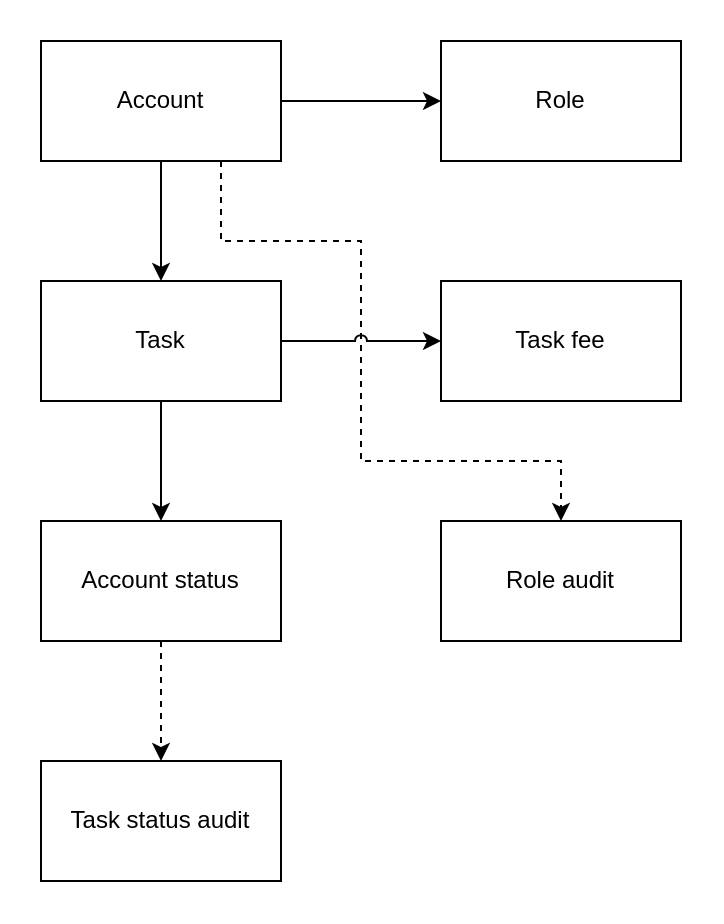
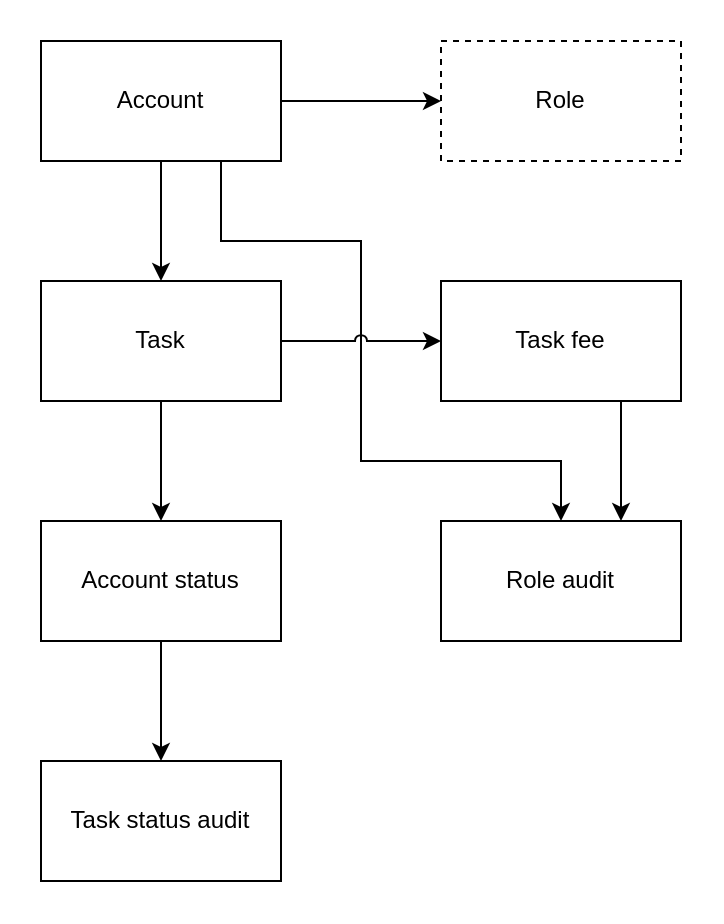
(561, 101) -> (561, 101)
(361, 365) -> (361, 365)
none -> (621, 454)
(161, 696) -> (161, 696)
